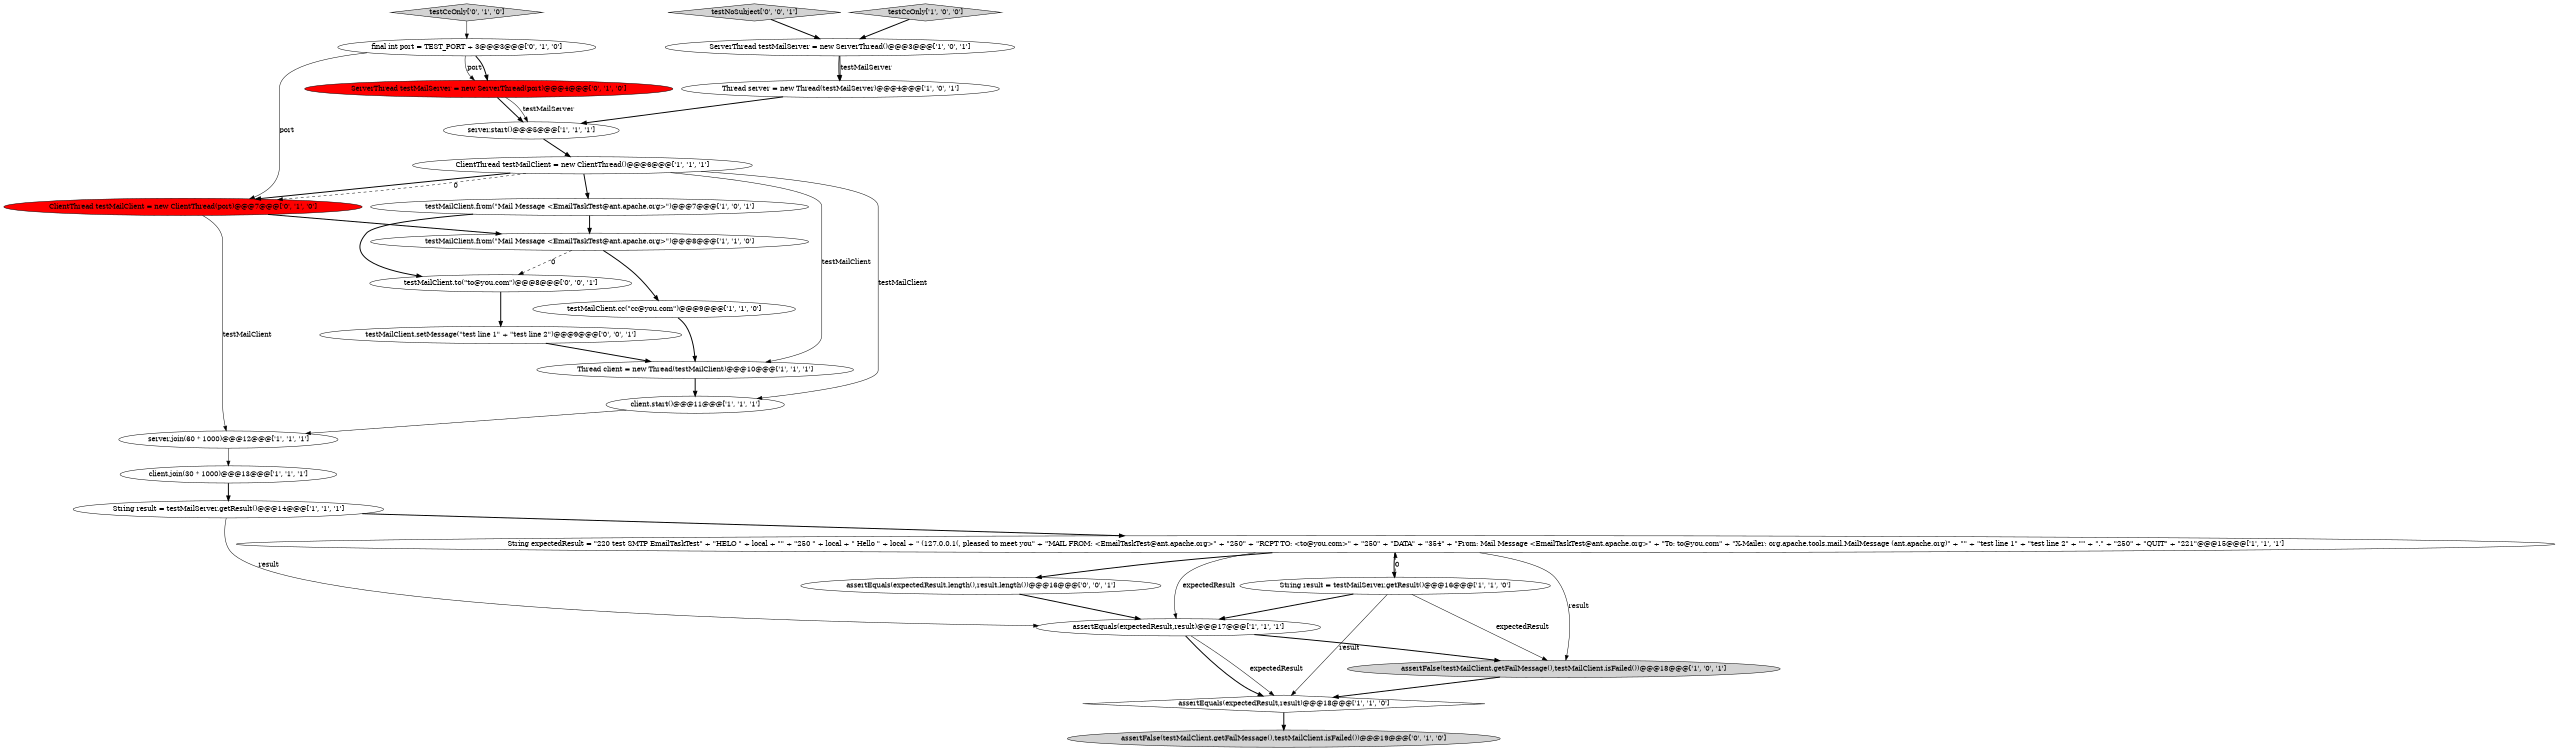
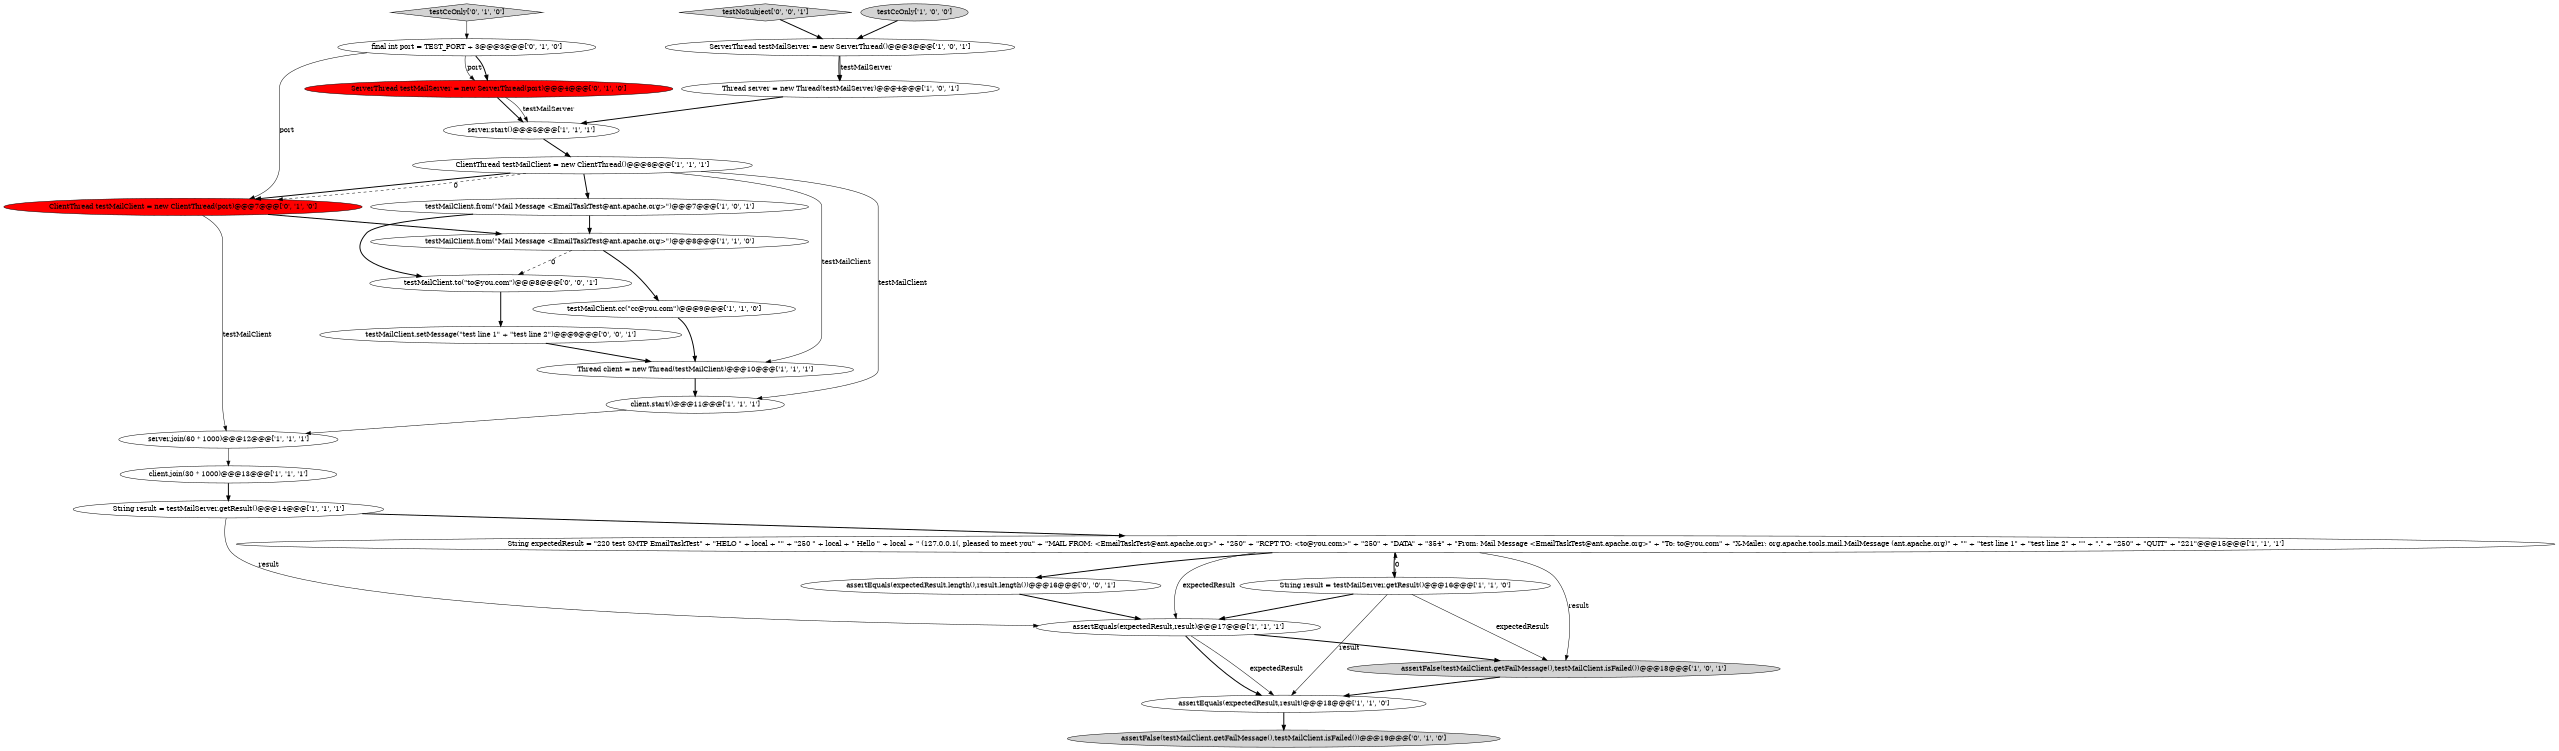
(925, 12) -> (914, 12)
(1284, 704) -> (1284, 704)
